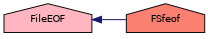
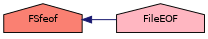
(114, 20) -> (104, 20)
